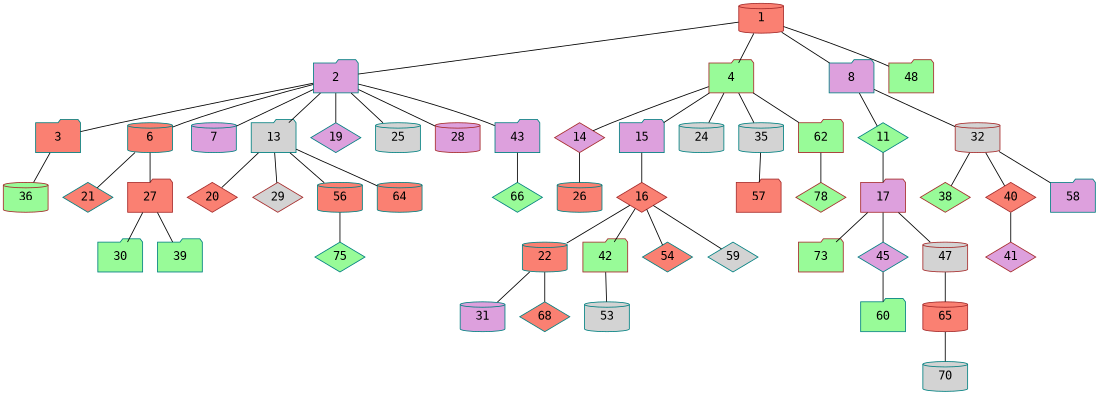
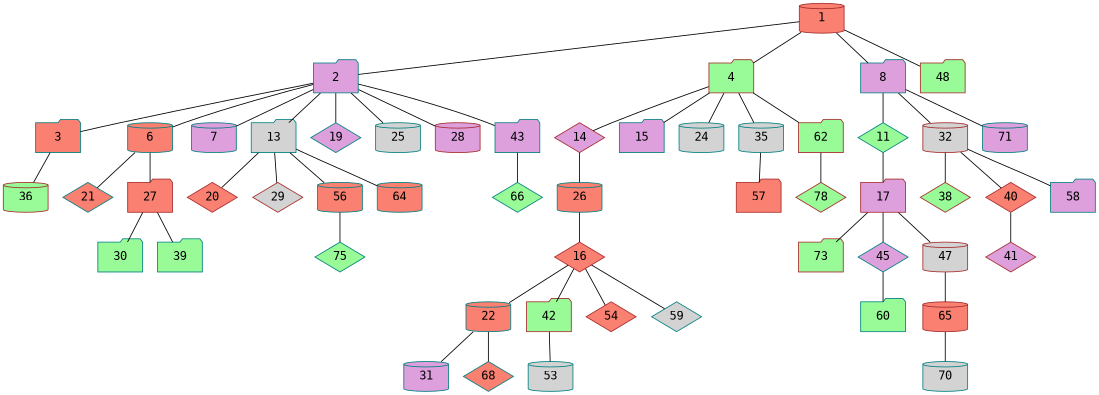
none -> (1005, 138)
(642, 168) -> (580, 227)
(667, 257) -> (611, 317)
